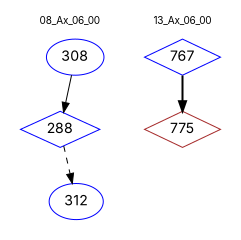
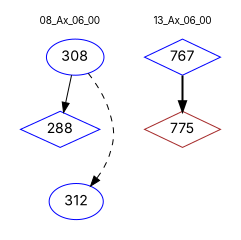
(67, 160) -> (113, 125)
